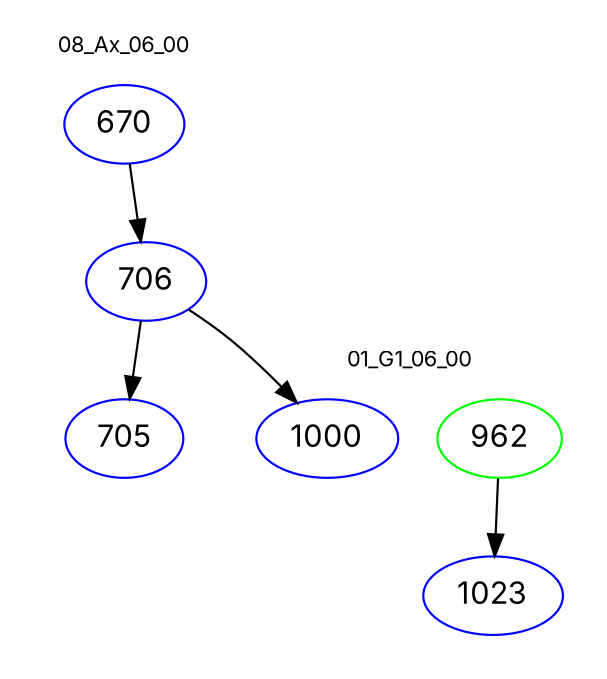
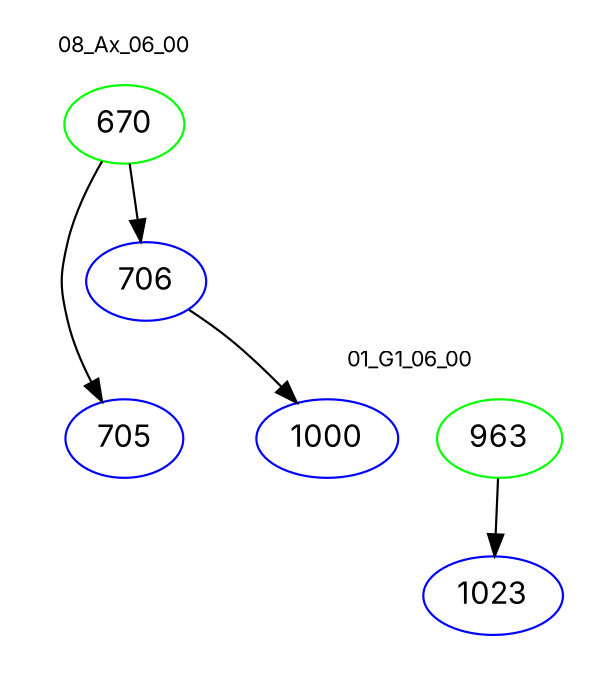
(124, 124) -> (124, 124)
(137, 349) -> (62, 270)
(500, 439) -> (500, 439)
